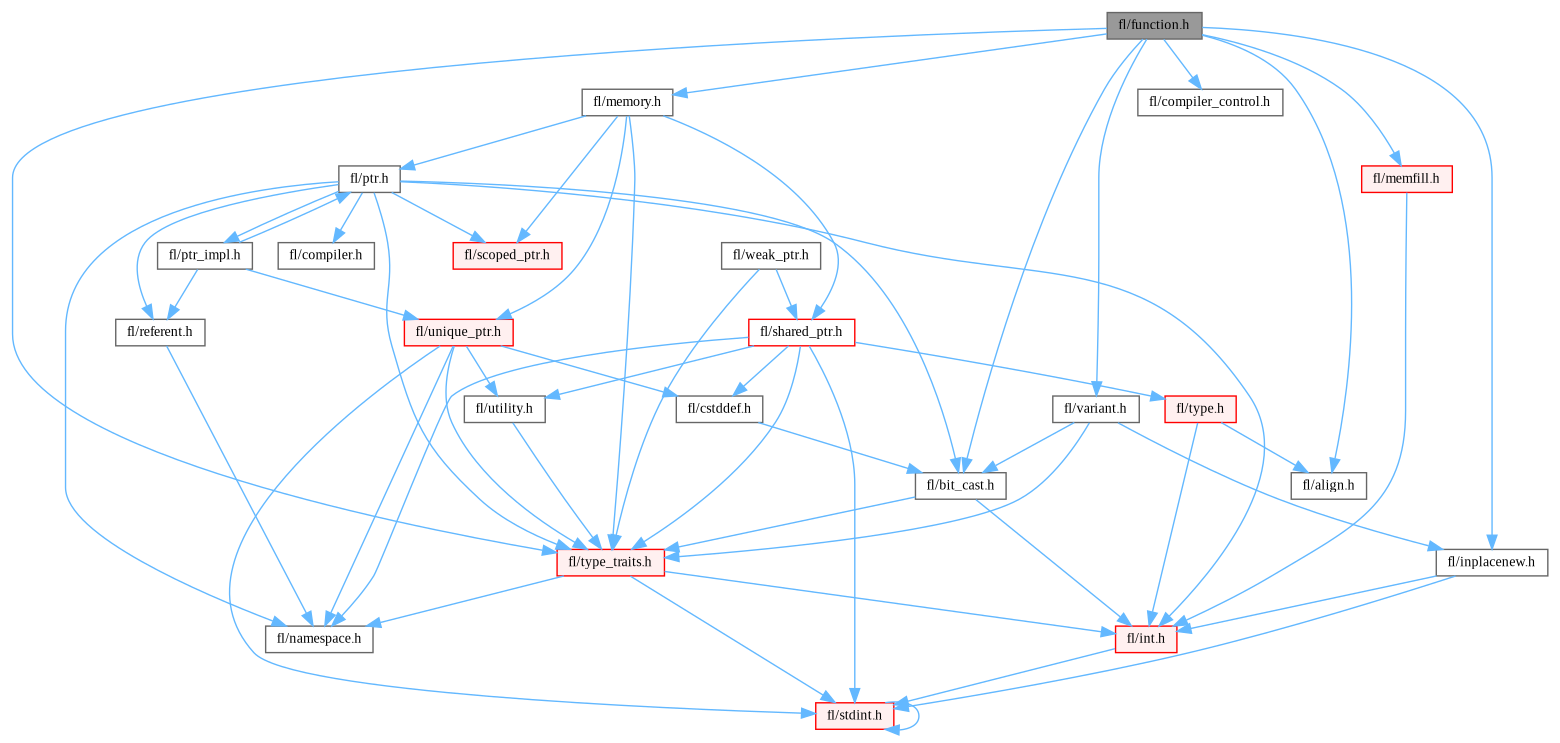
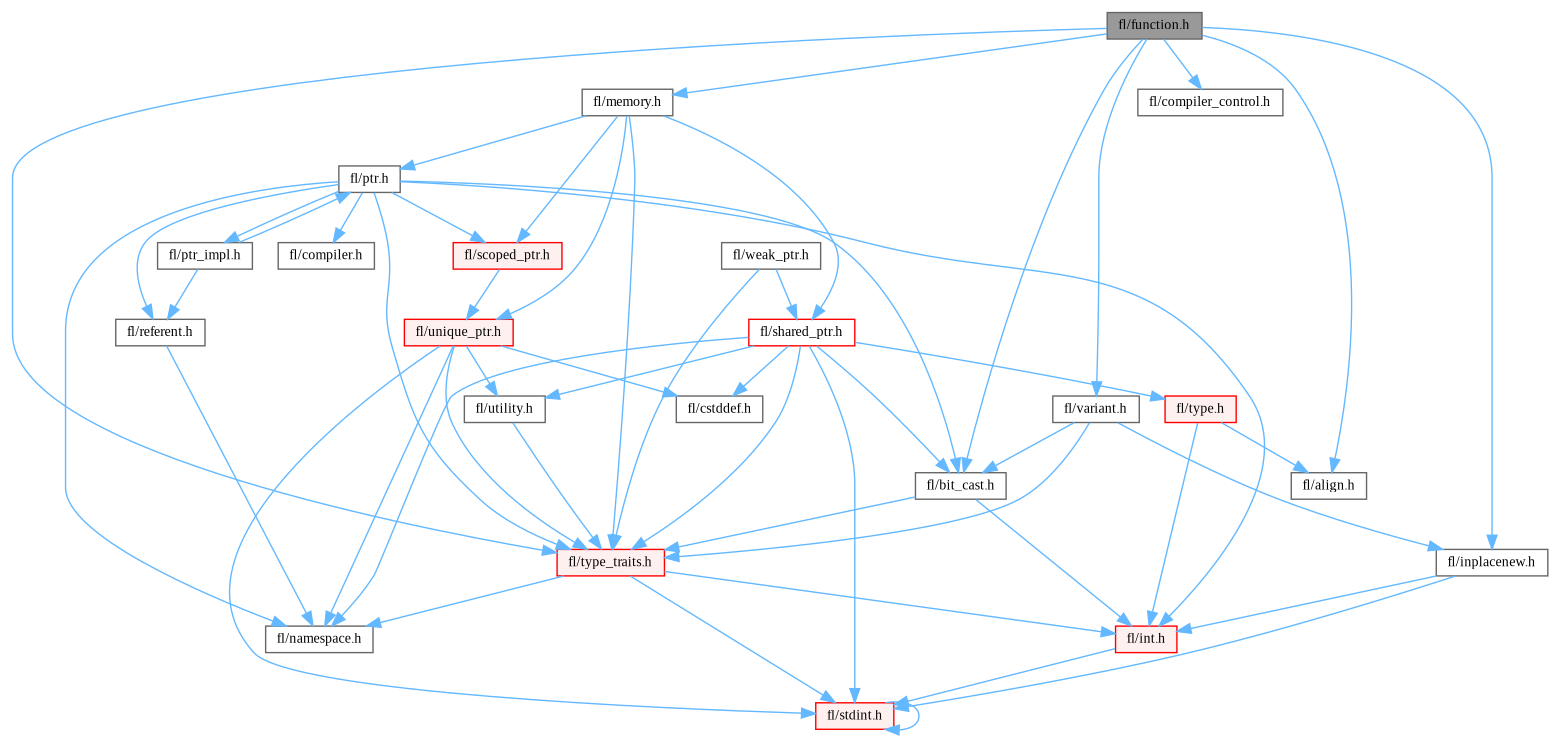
(1407, 179) -> none
(325, 292) -> (487, 288)
(833, 446) -> (880, 402)
